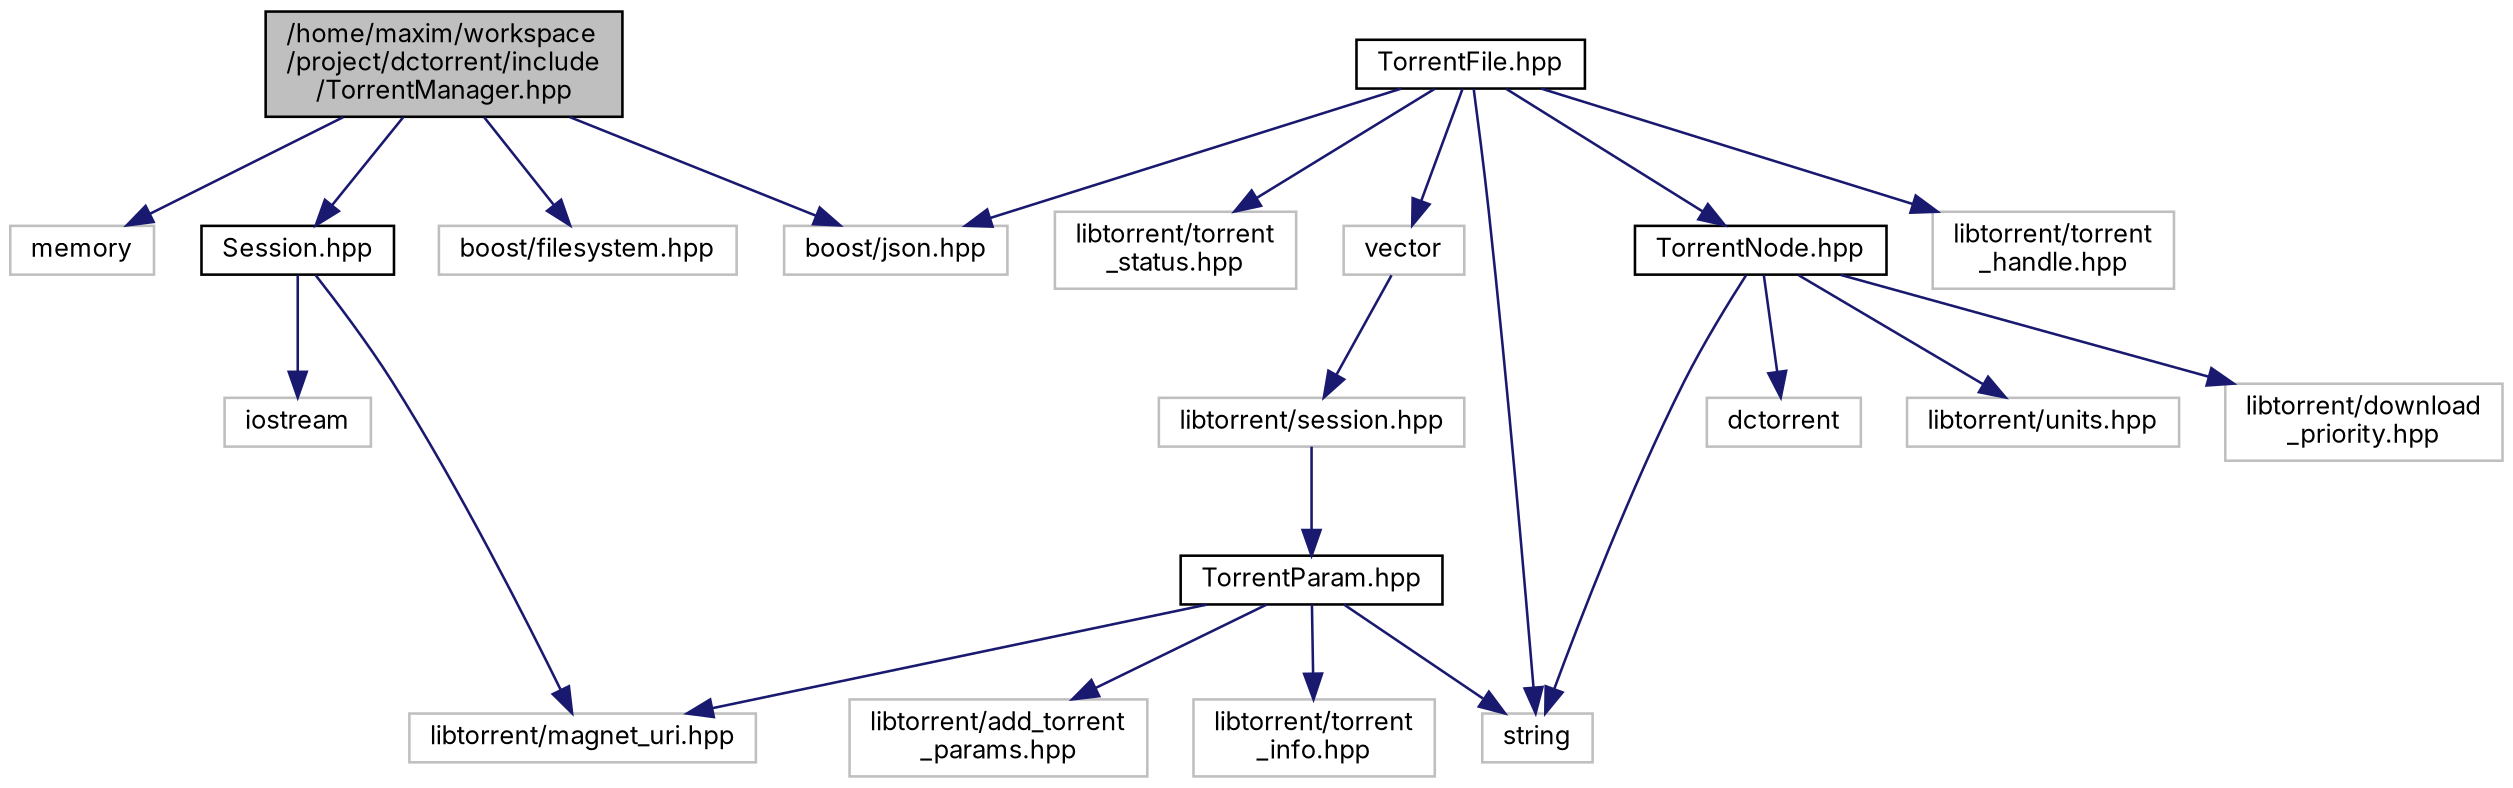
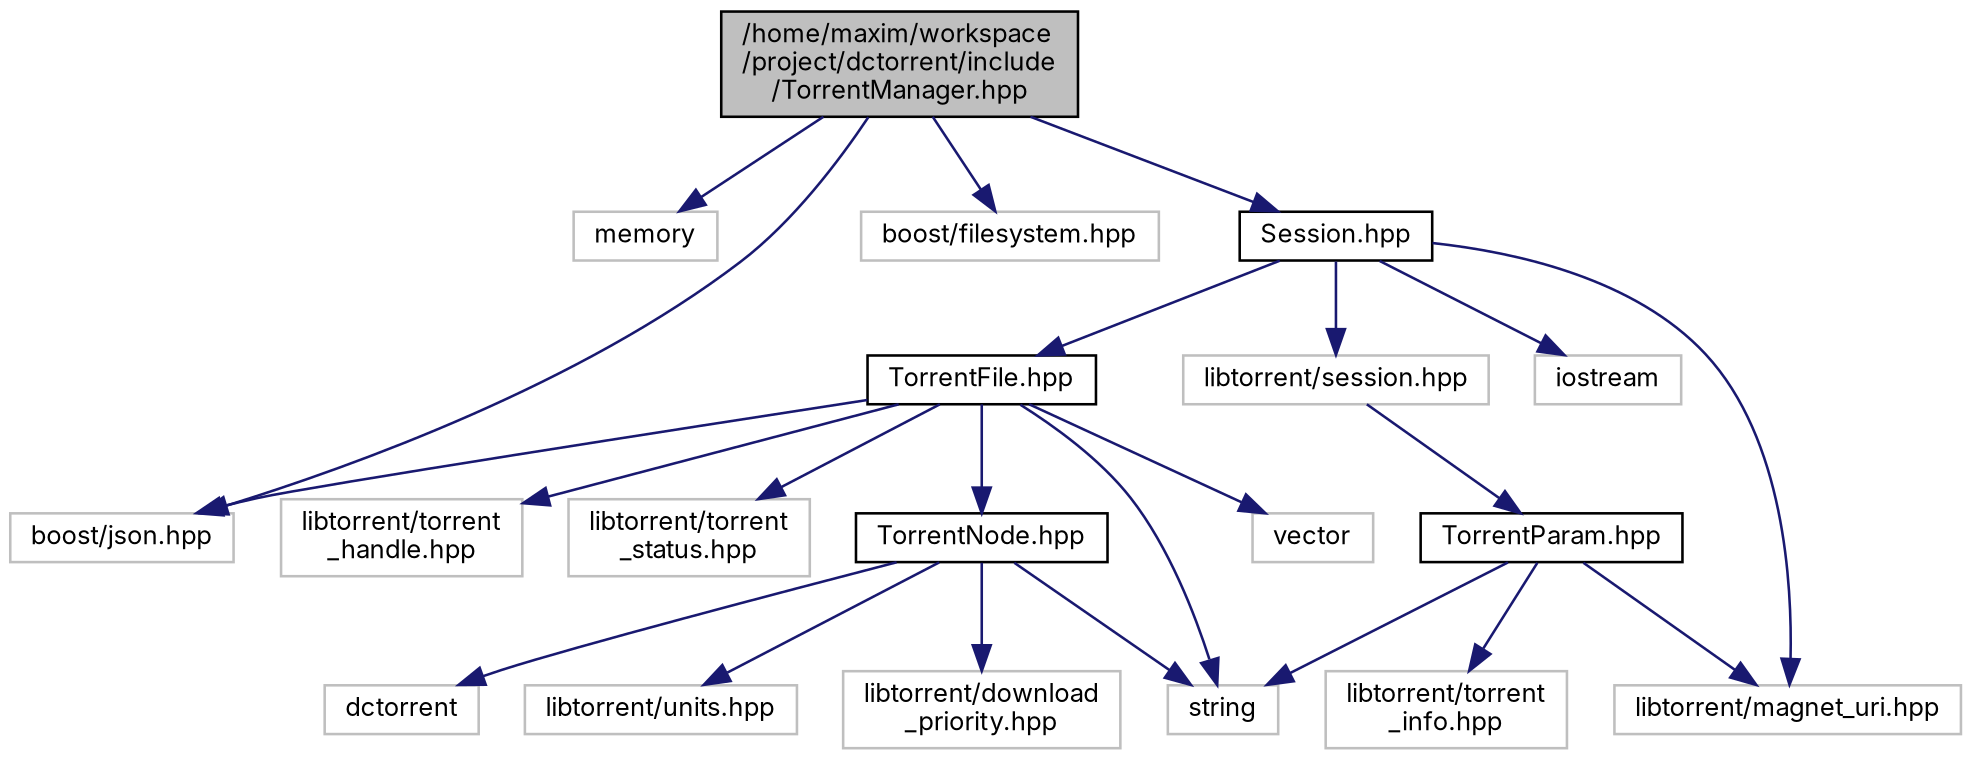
none -> (1171, 303)
(1364, 325) -> (1336, 295)
(998, 738) -> none
